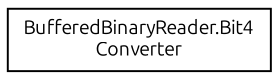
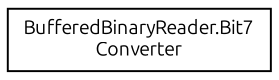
(139, 40) -> (139, 40)
